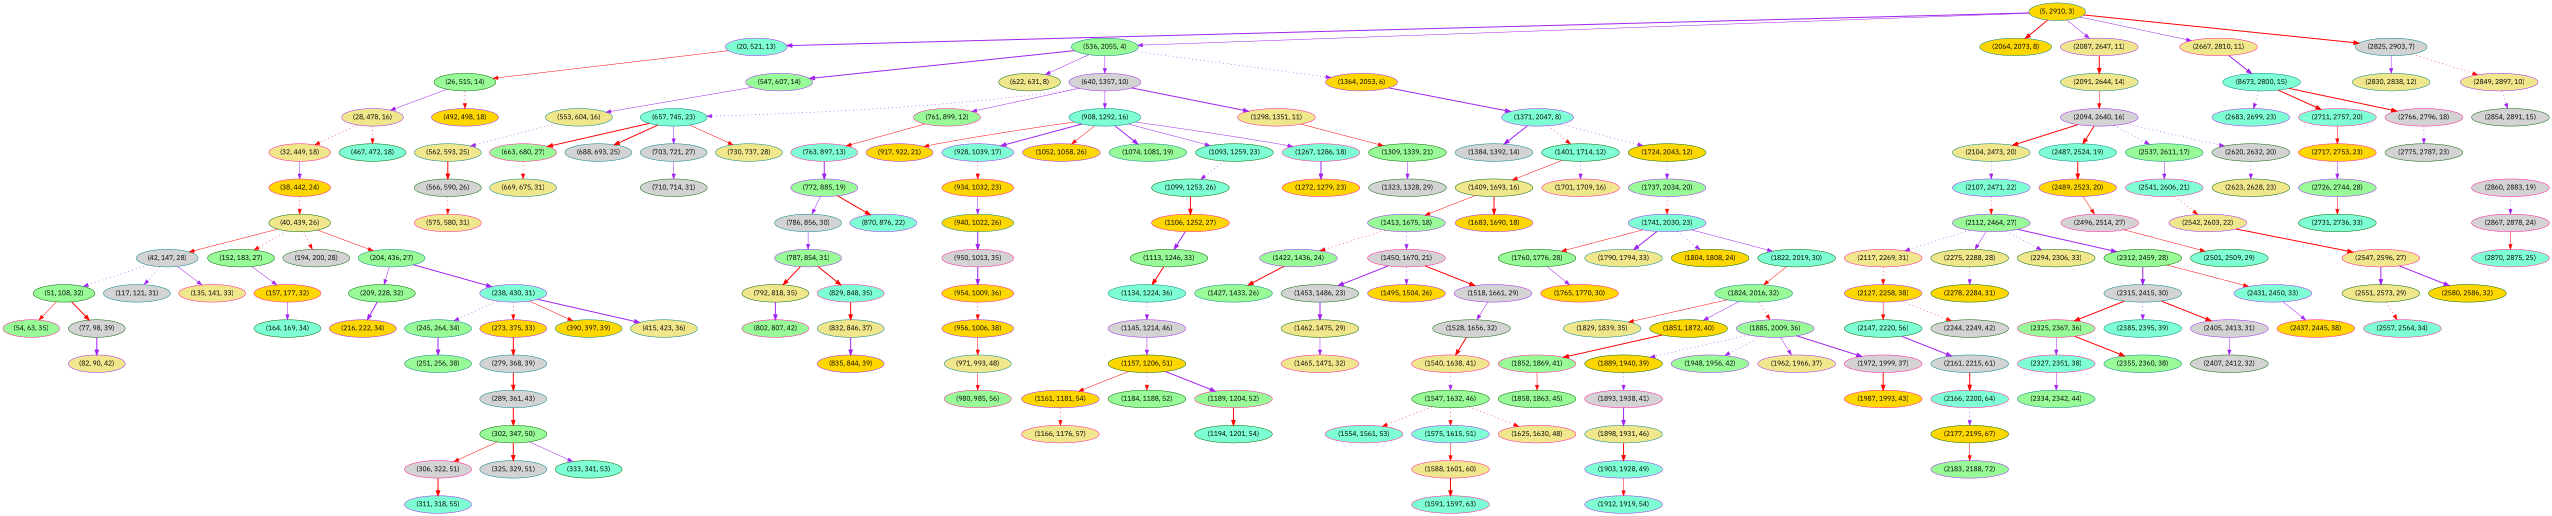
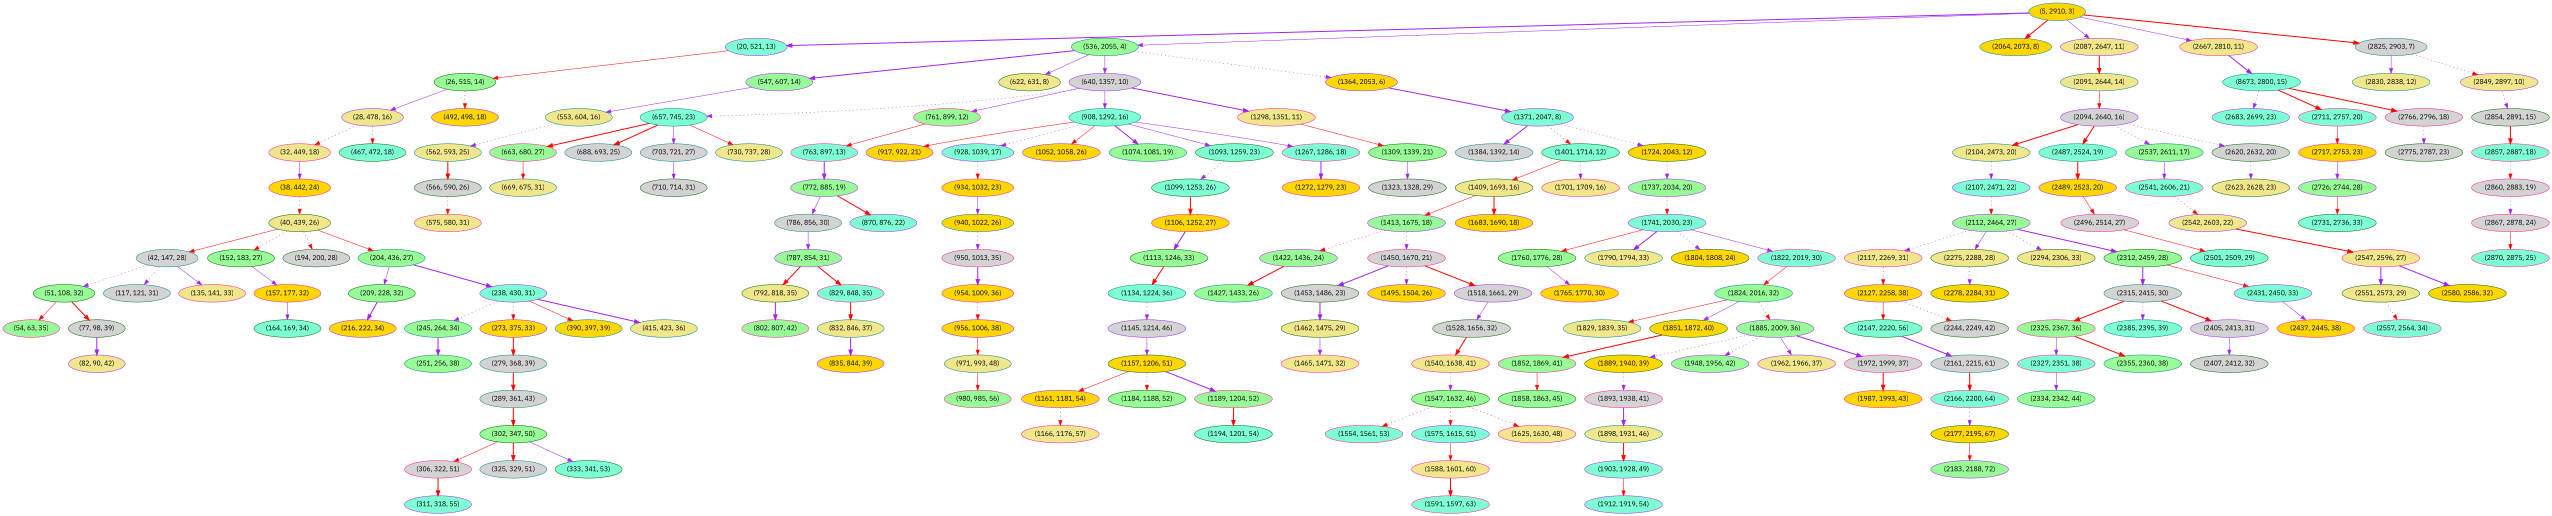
(1044, 134) -> (1044, 134)
none -> (2510, 153)
(523, 168) -> (523, 168)
(978, 238) -> (978, 238)
(1797, 258) -> (1797, 258)
